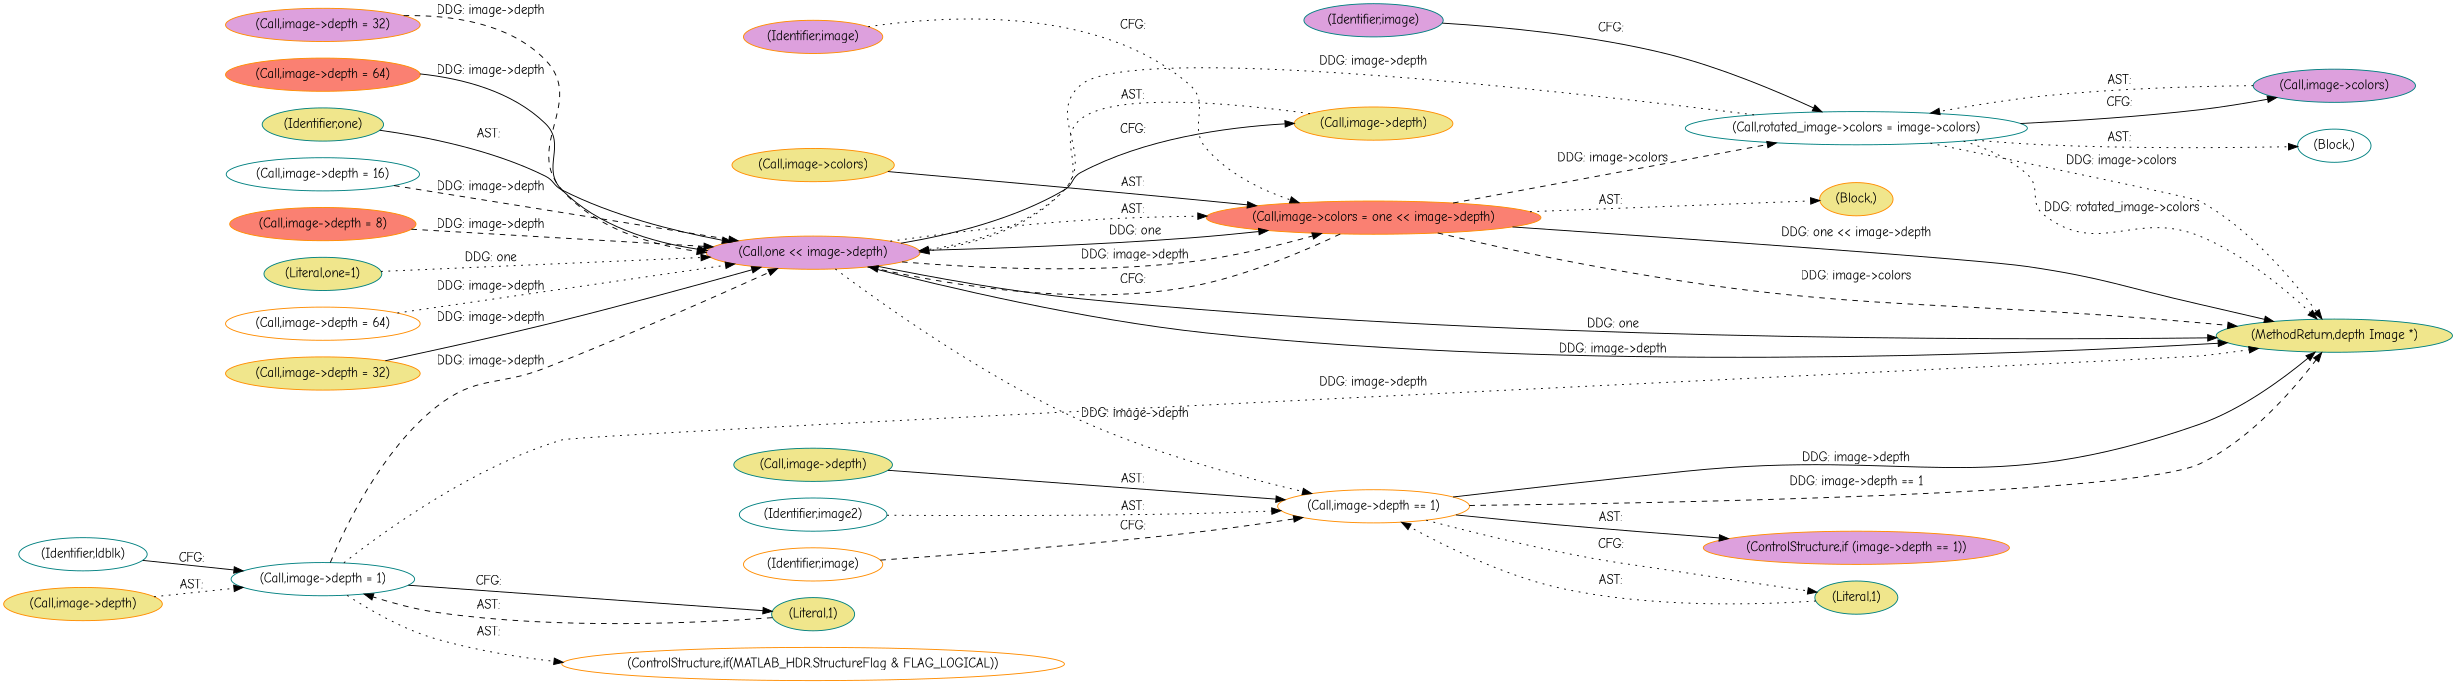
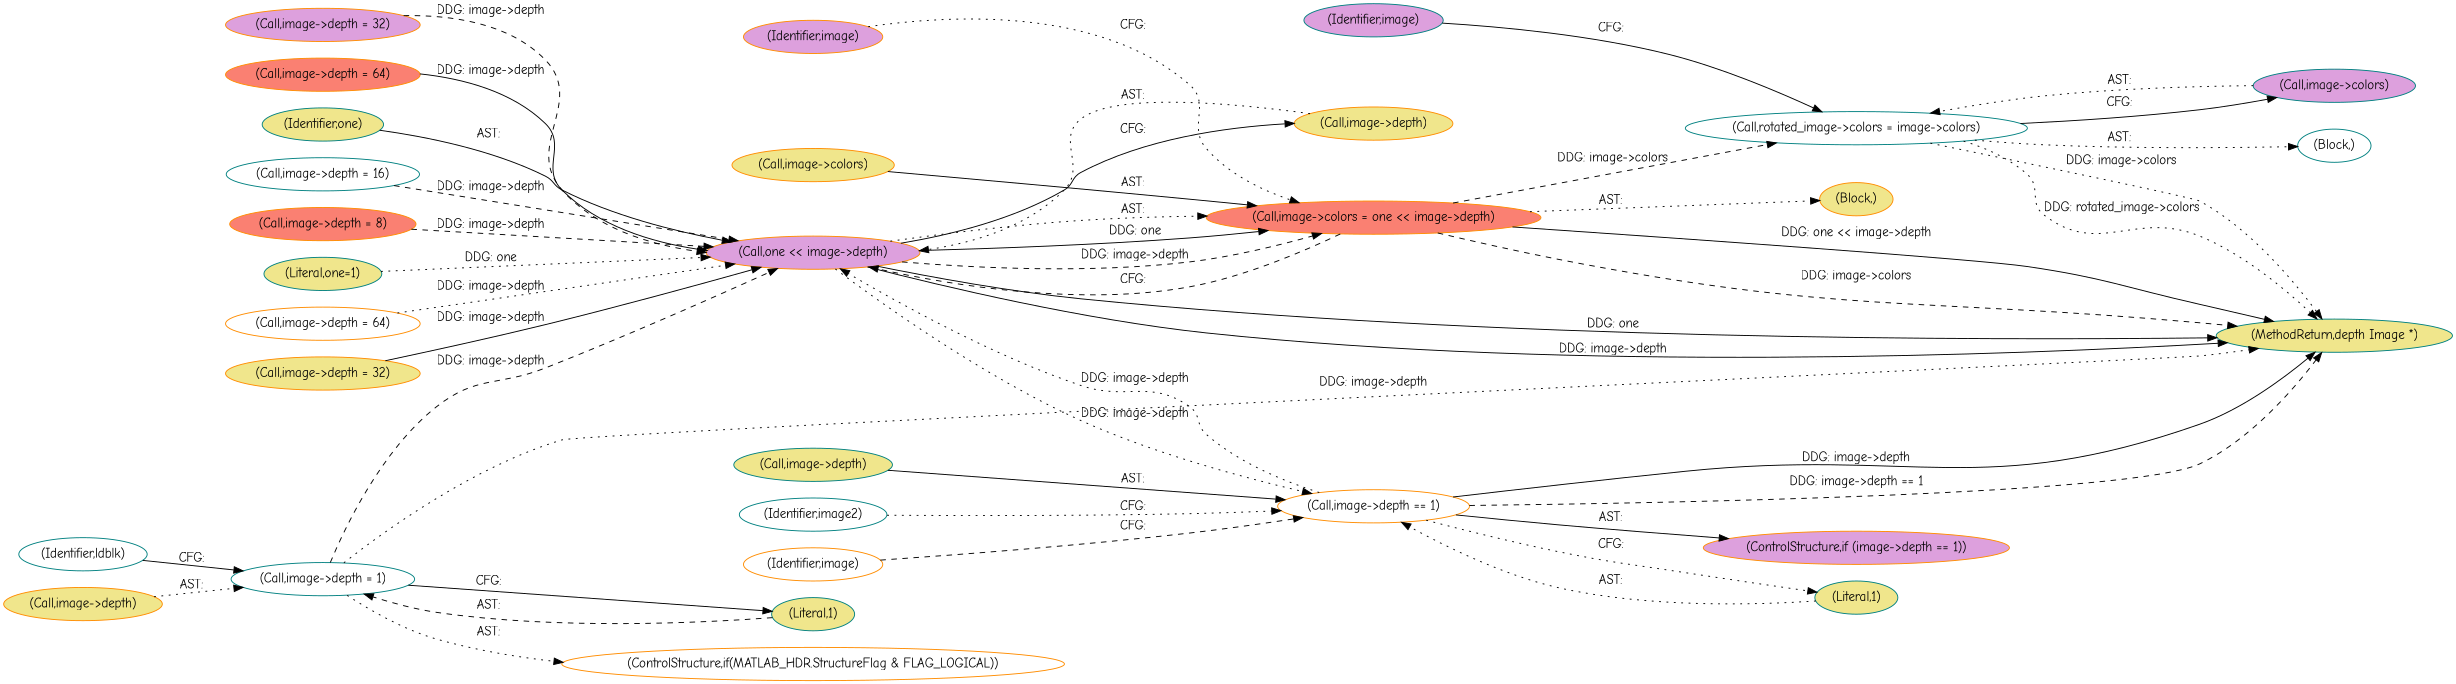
(1286, 70) -> (1088, 387)
(1135, 507) -> (1135, 507)
